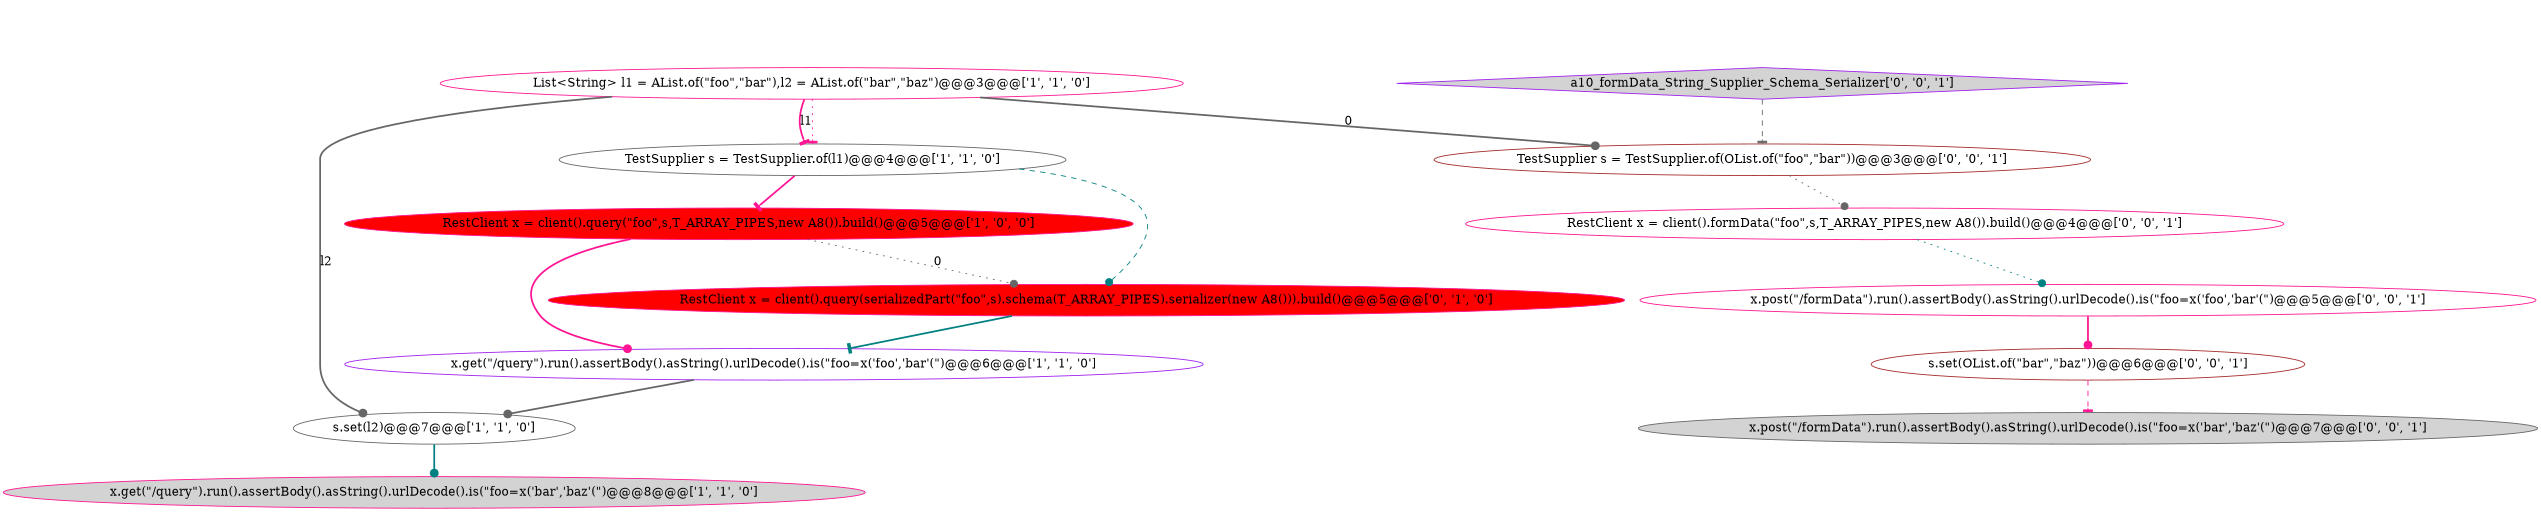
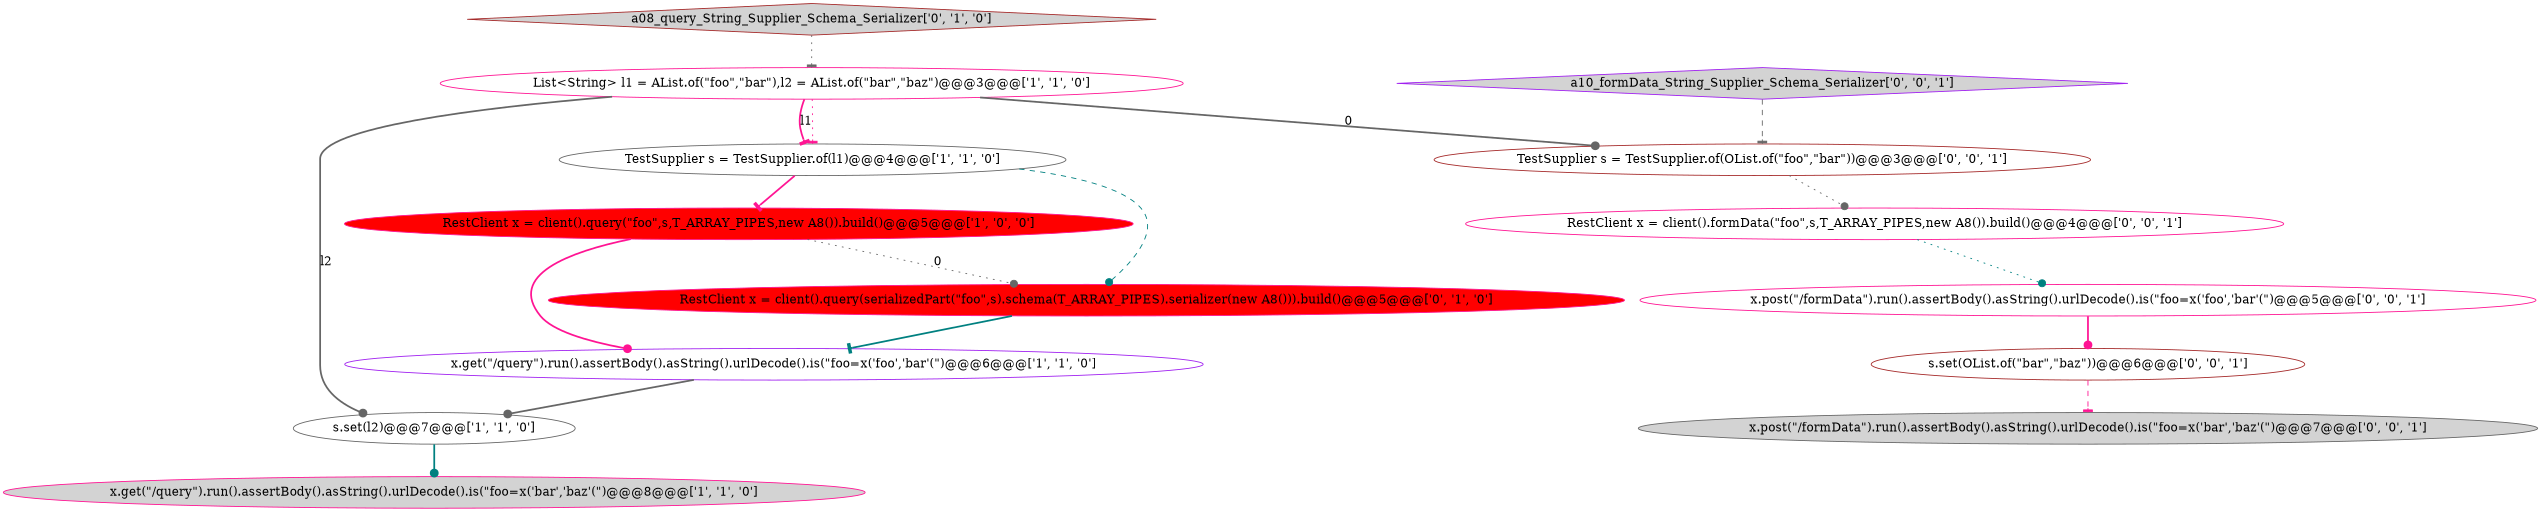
none -> (812, 19)
